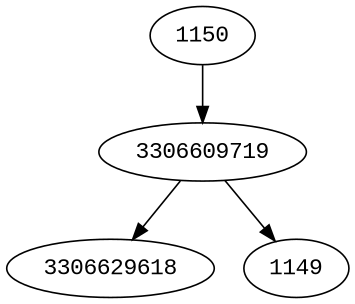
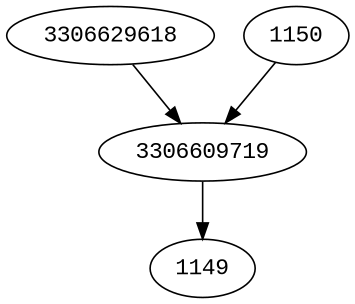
(162, 204) -> (151, 88)
